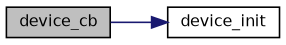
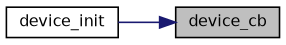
(131, 22) -> (139, 22)
